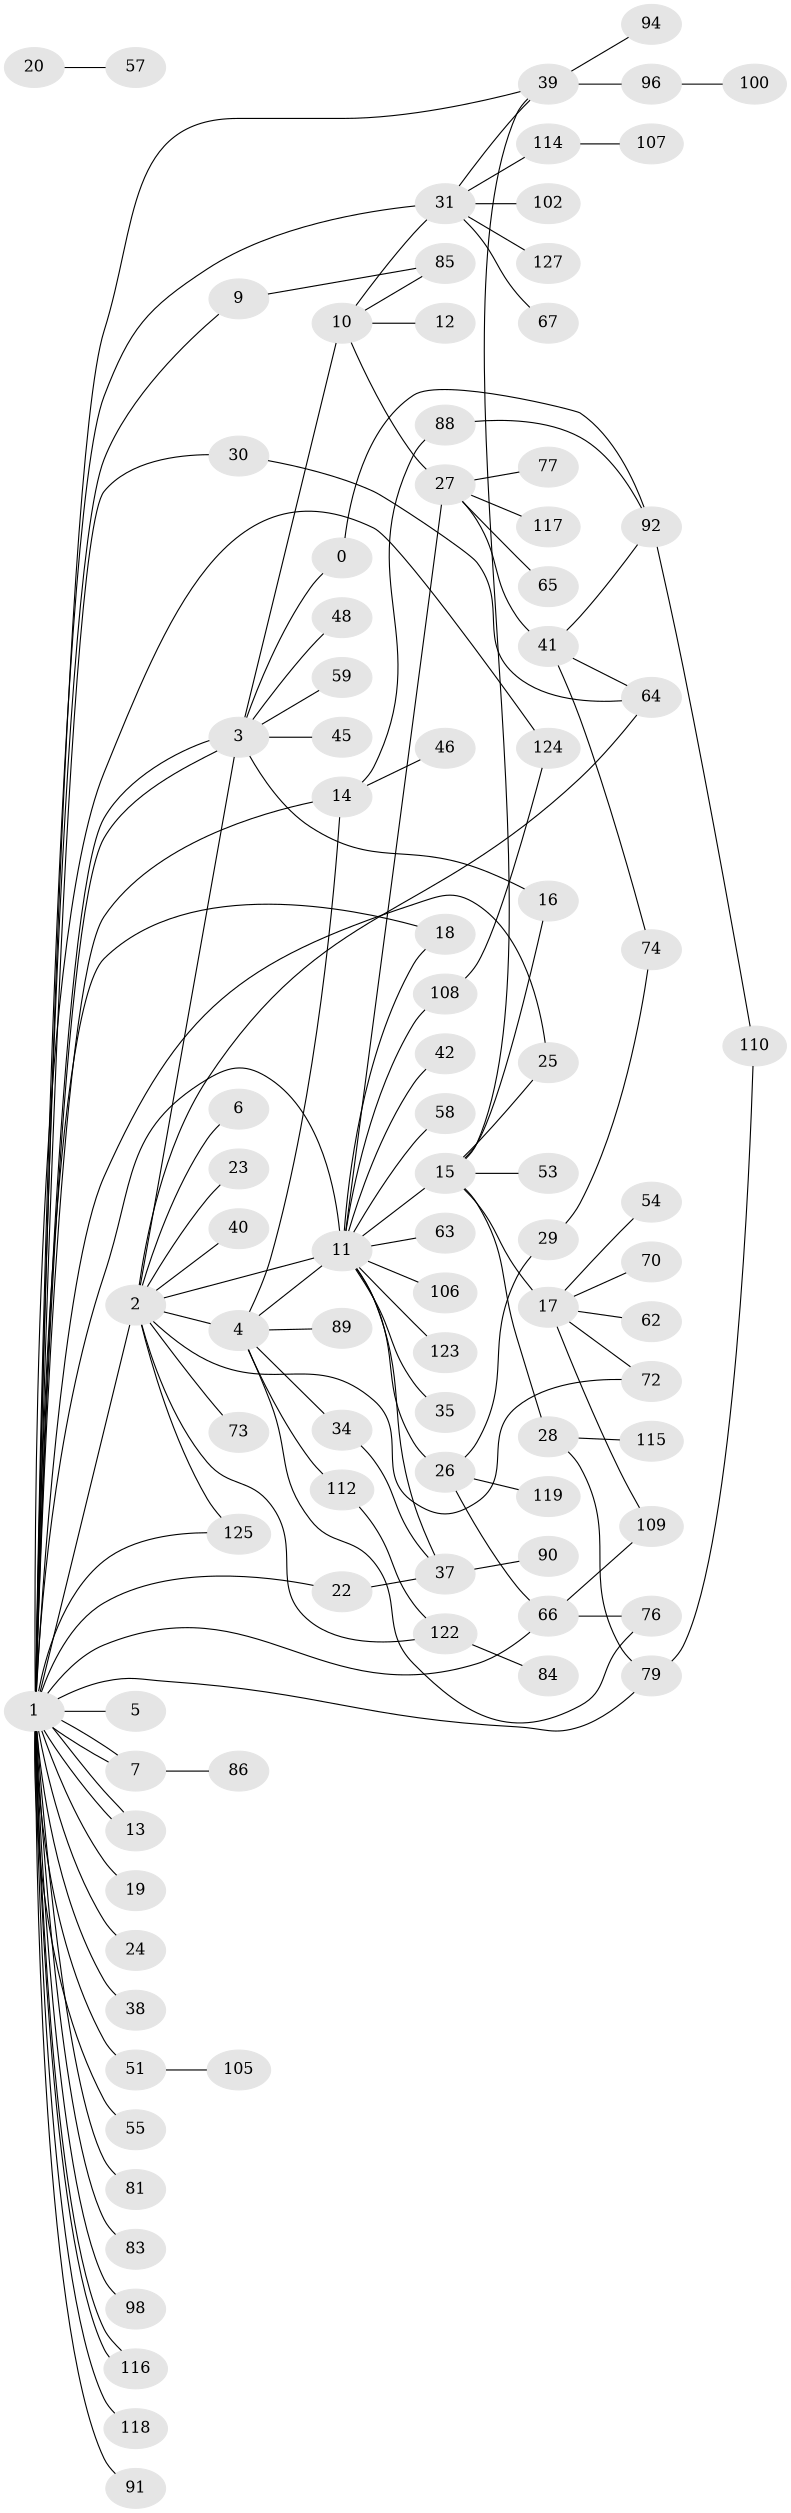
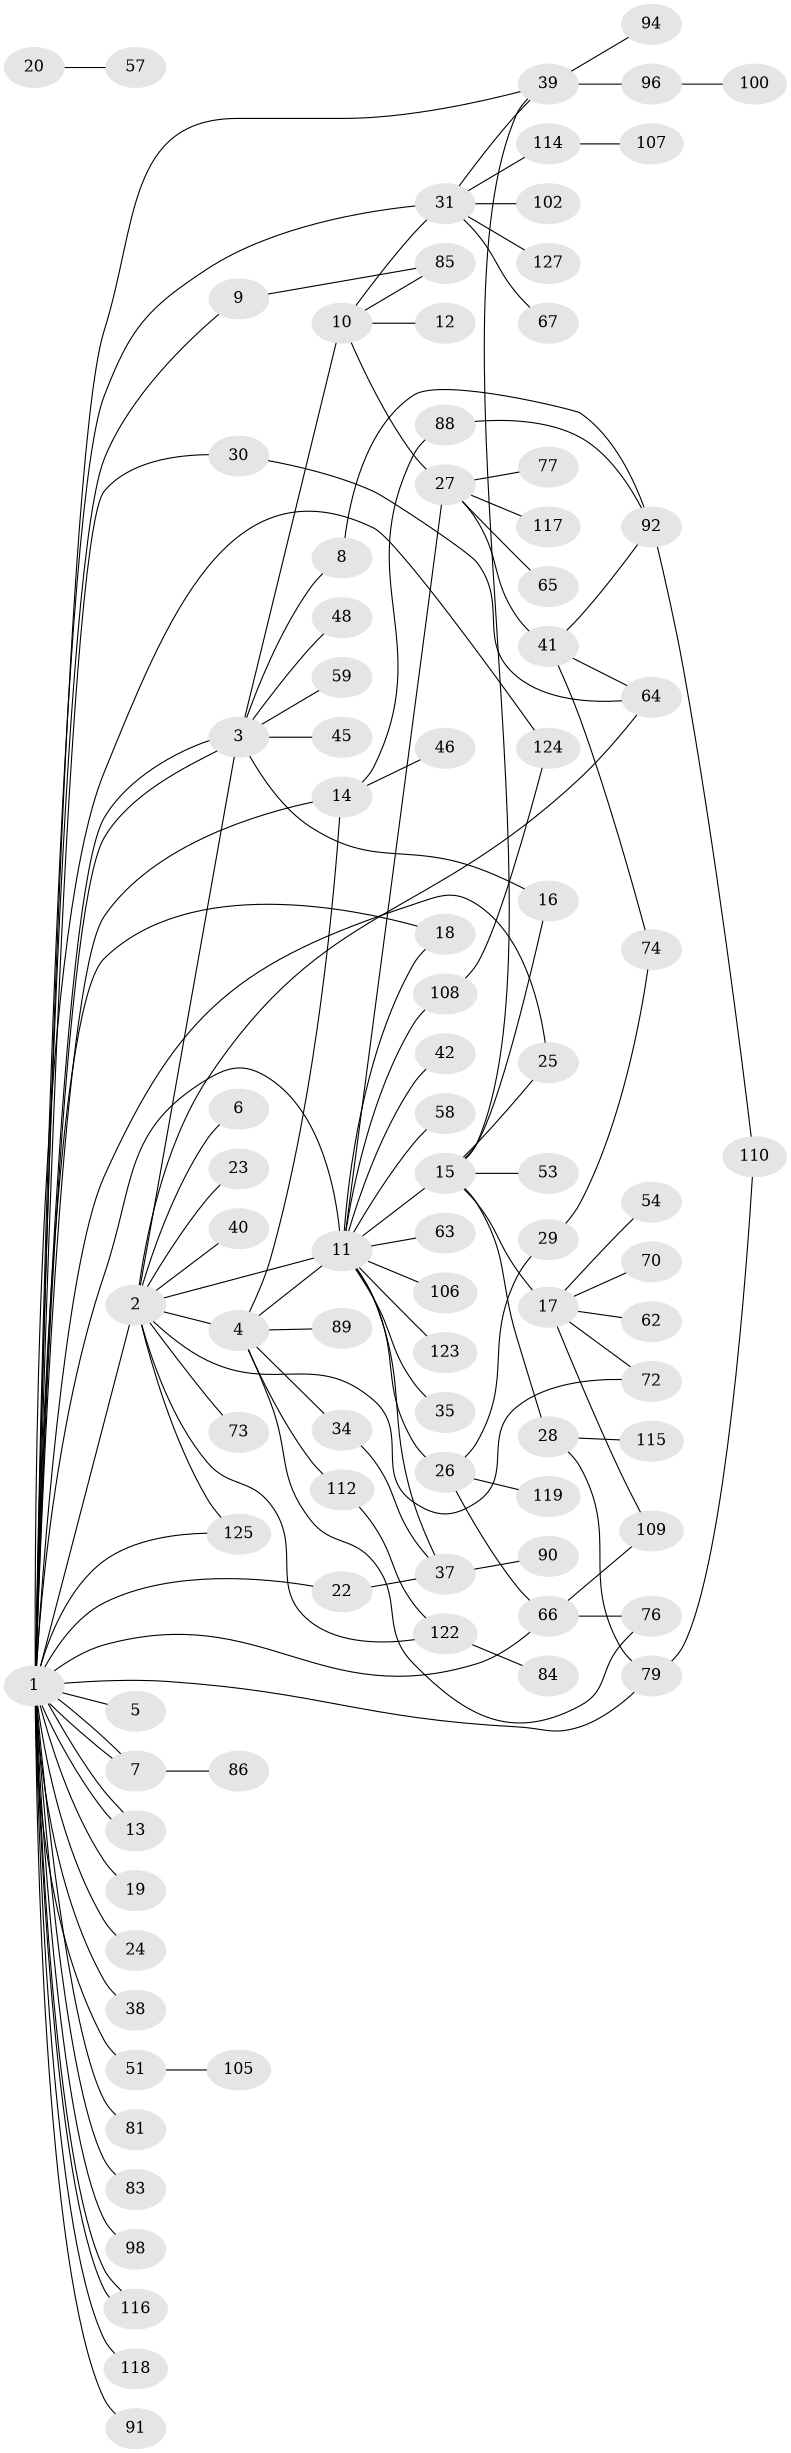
(342, 558) -> (342, 558)
(136, 2130) -> none
